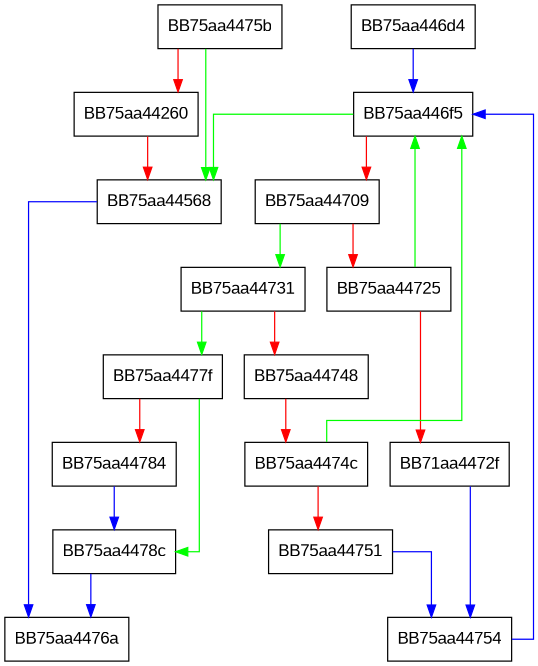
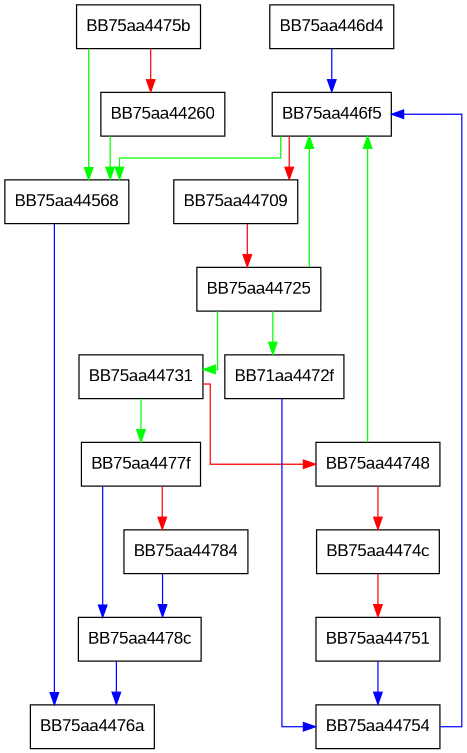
(148, 152) -> (110, 152)
(280, 239) -> (218, 341)
(462, 363) -> (368, 295)
(420, 371) -> (273, 327)
(199, 481) -> (103, 546)
